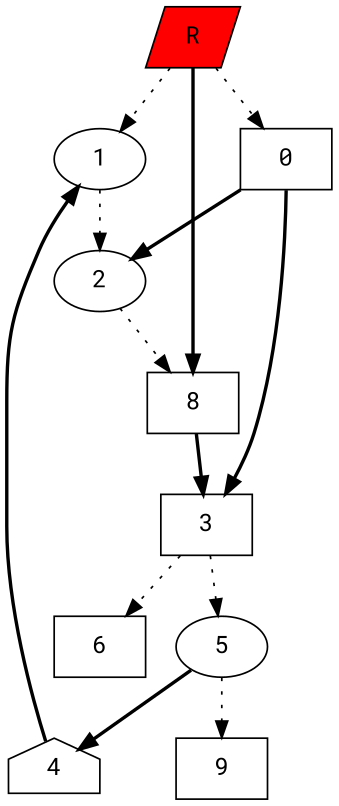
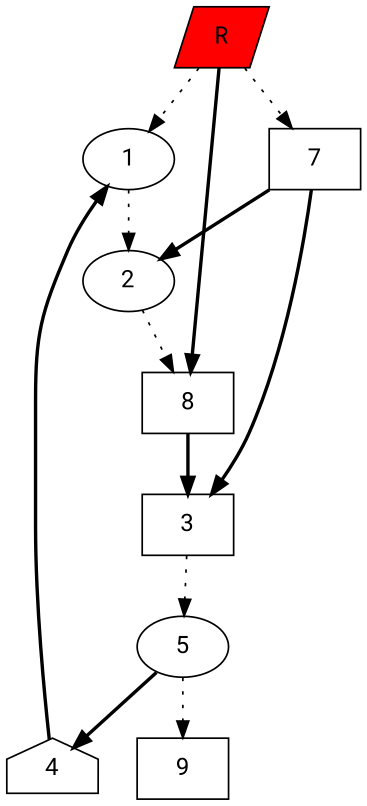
(286, 159) -> (315, 159)
(100, 647) -> none
